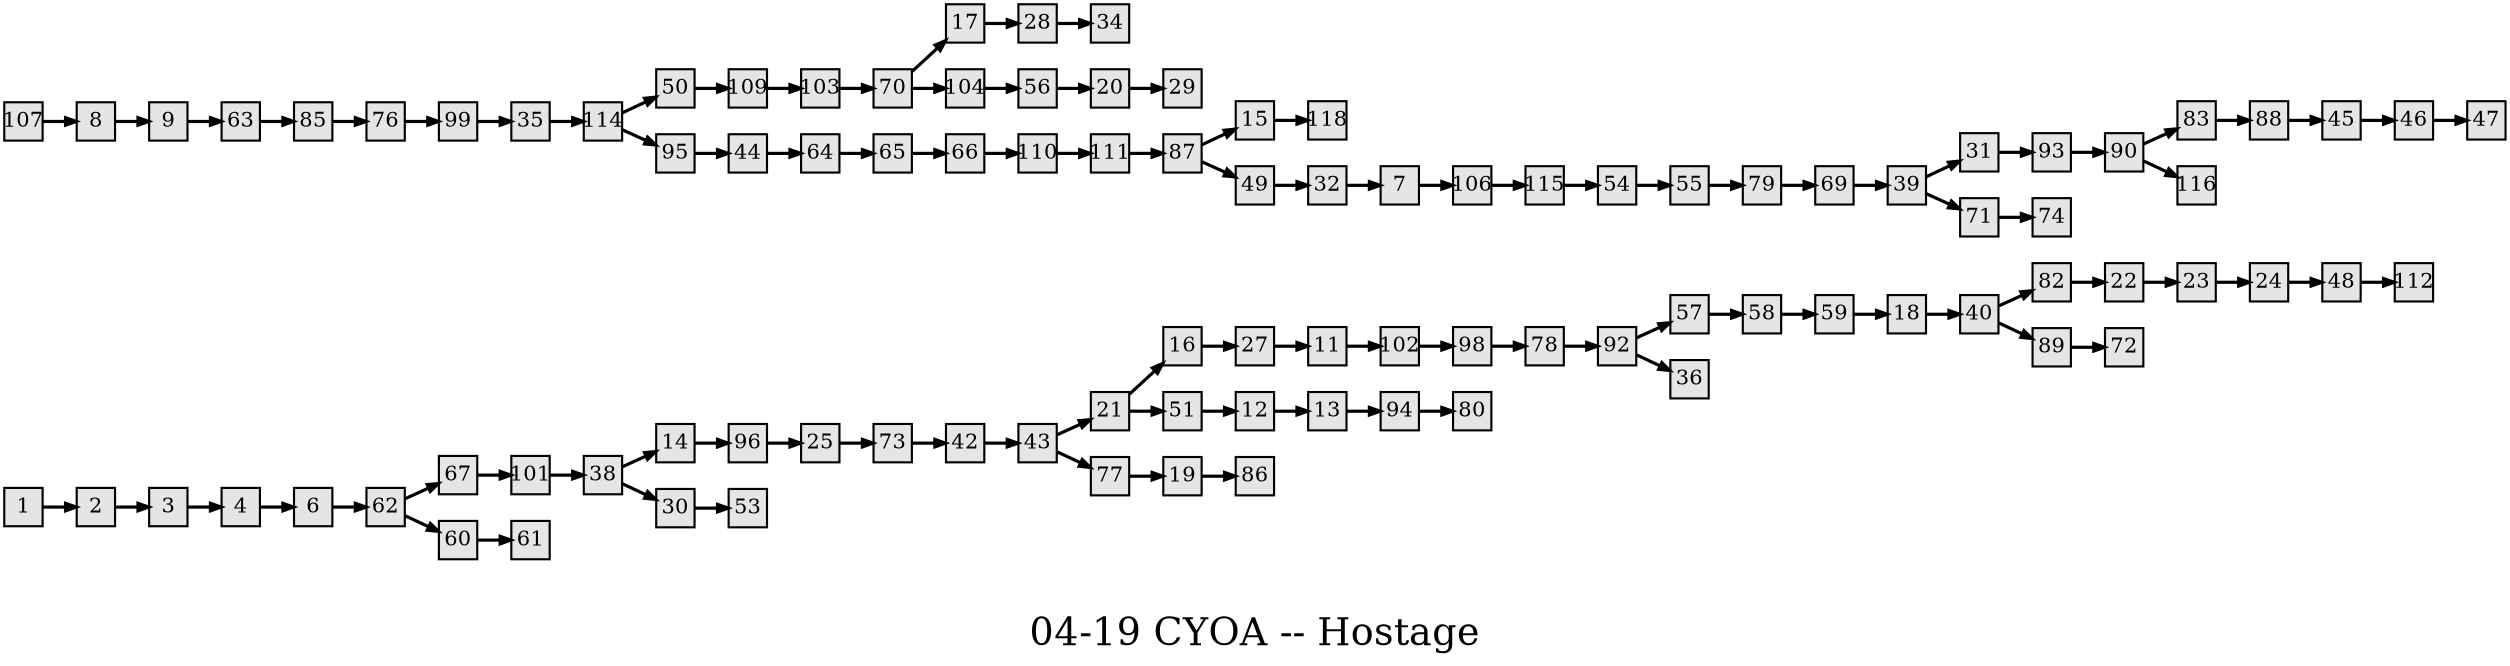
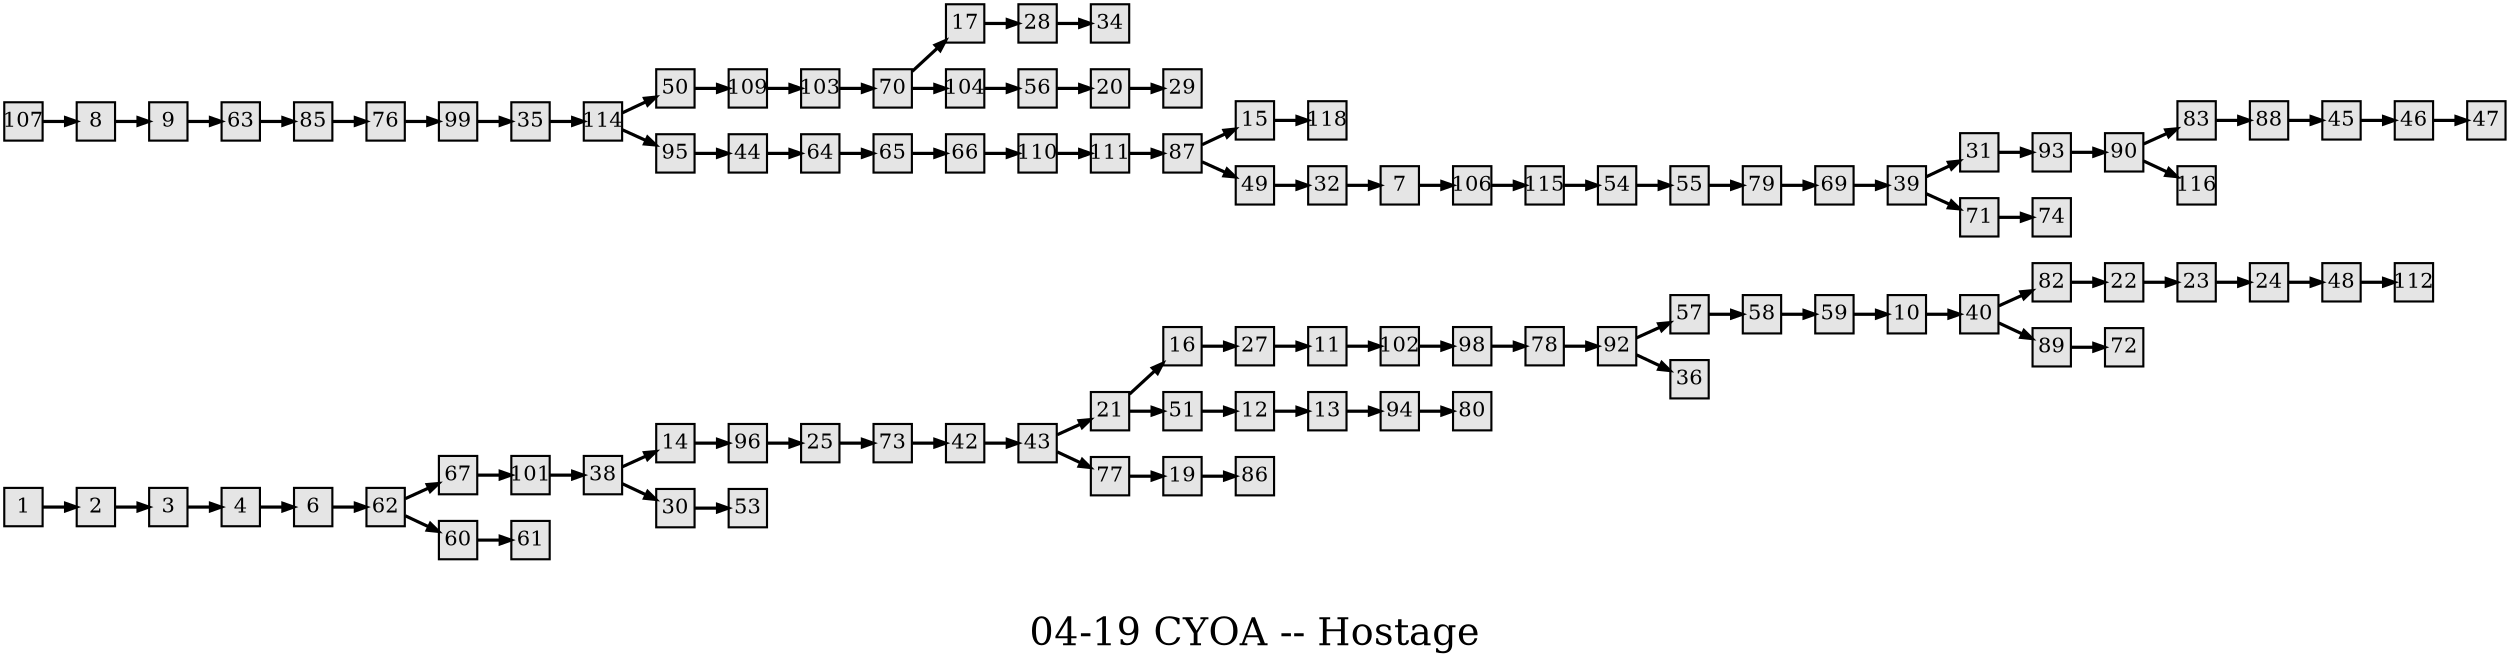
(1907, 314) -> (1907, 314)
